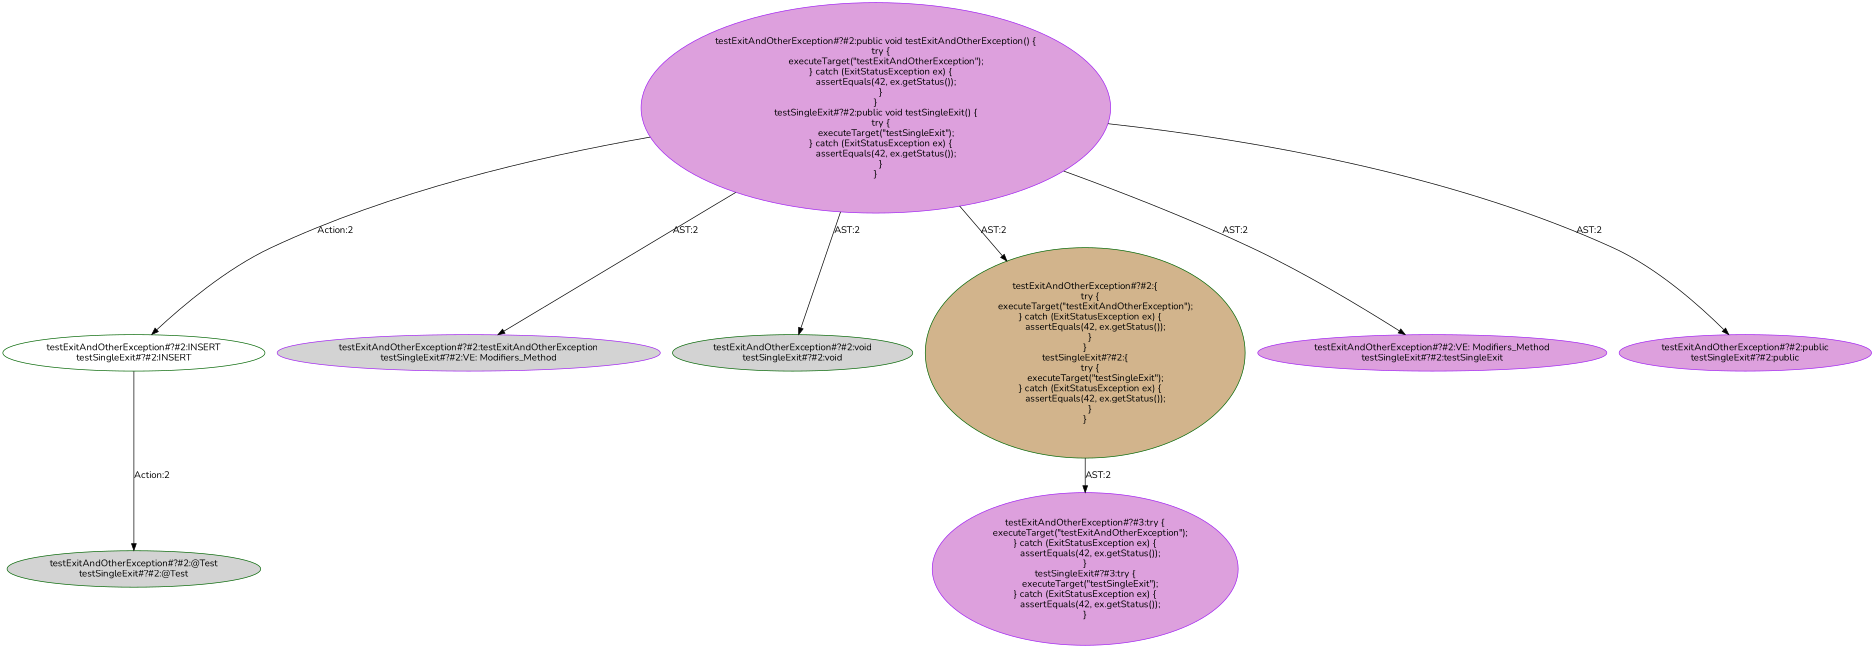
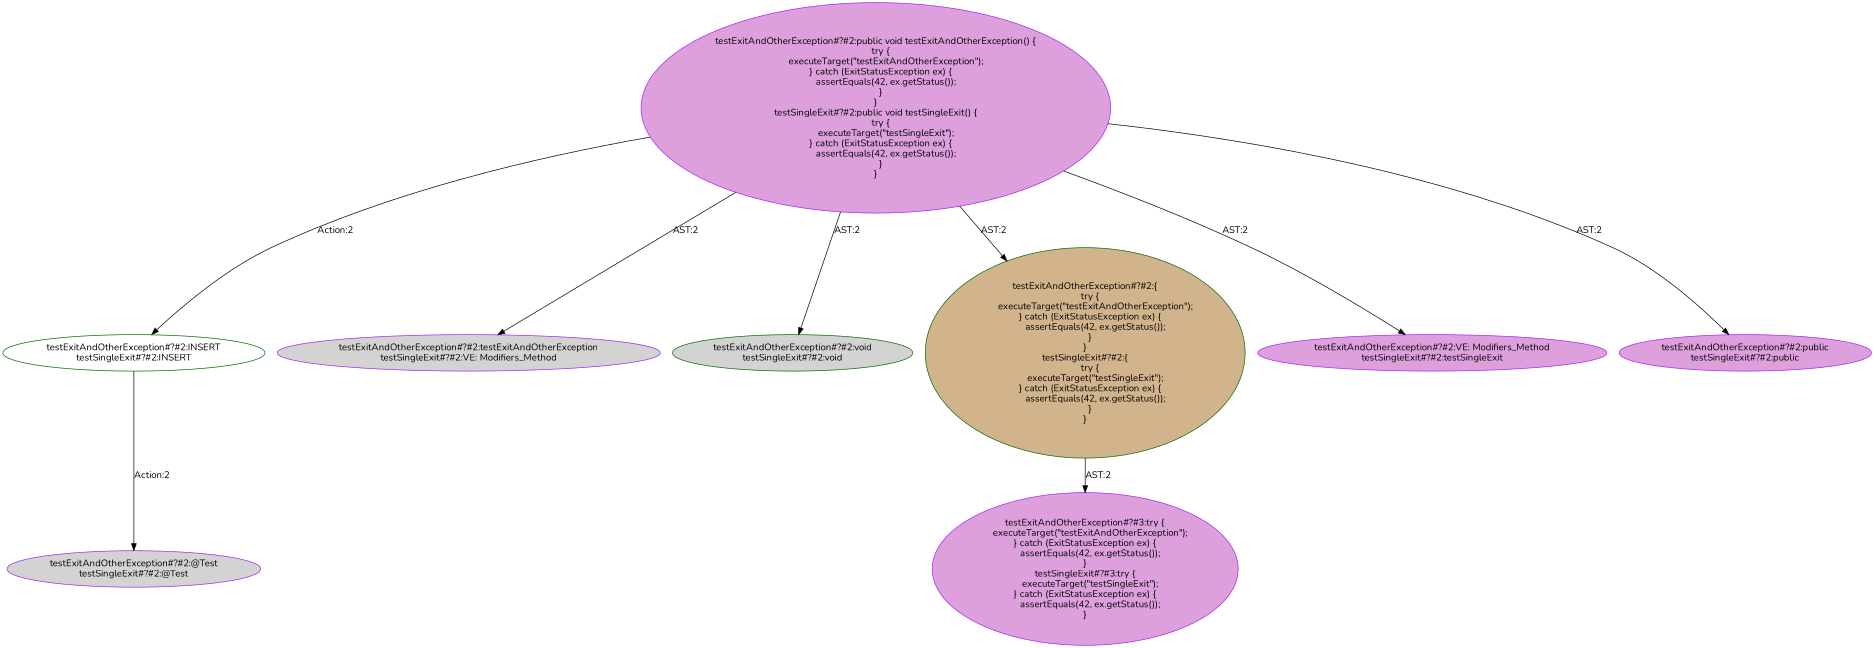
(134, 569) -> (134, 569)
